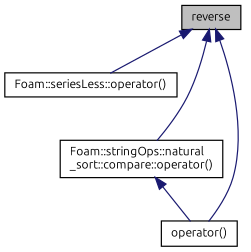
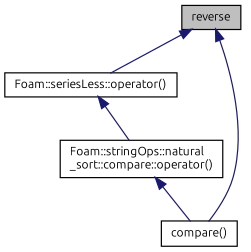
(188, 94) -> (117, 124)
(199, 234) -> (199, 234)
